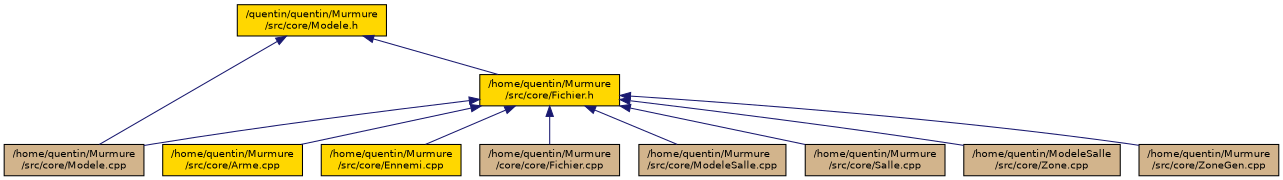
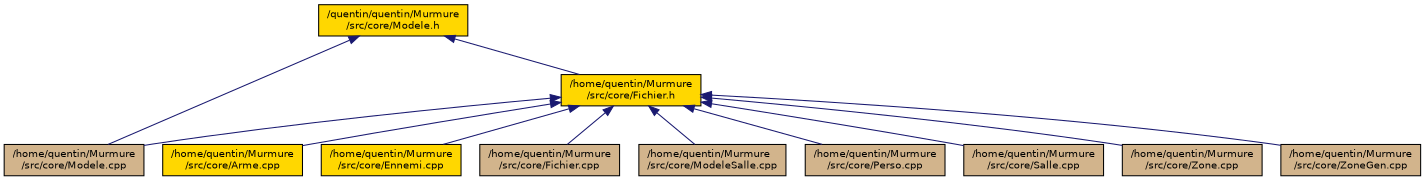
(550, 160) -> (550, 160)
none -> (875, 160)
(1042, 160) -> (1192, 160)
